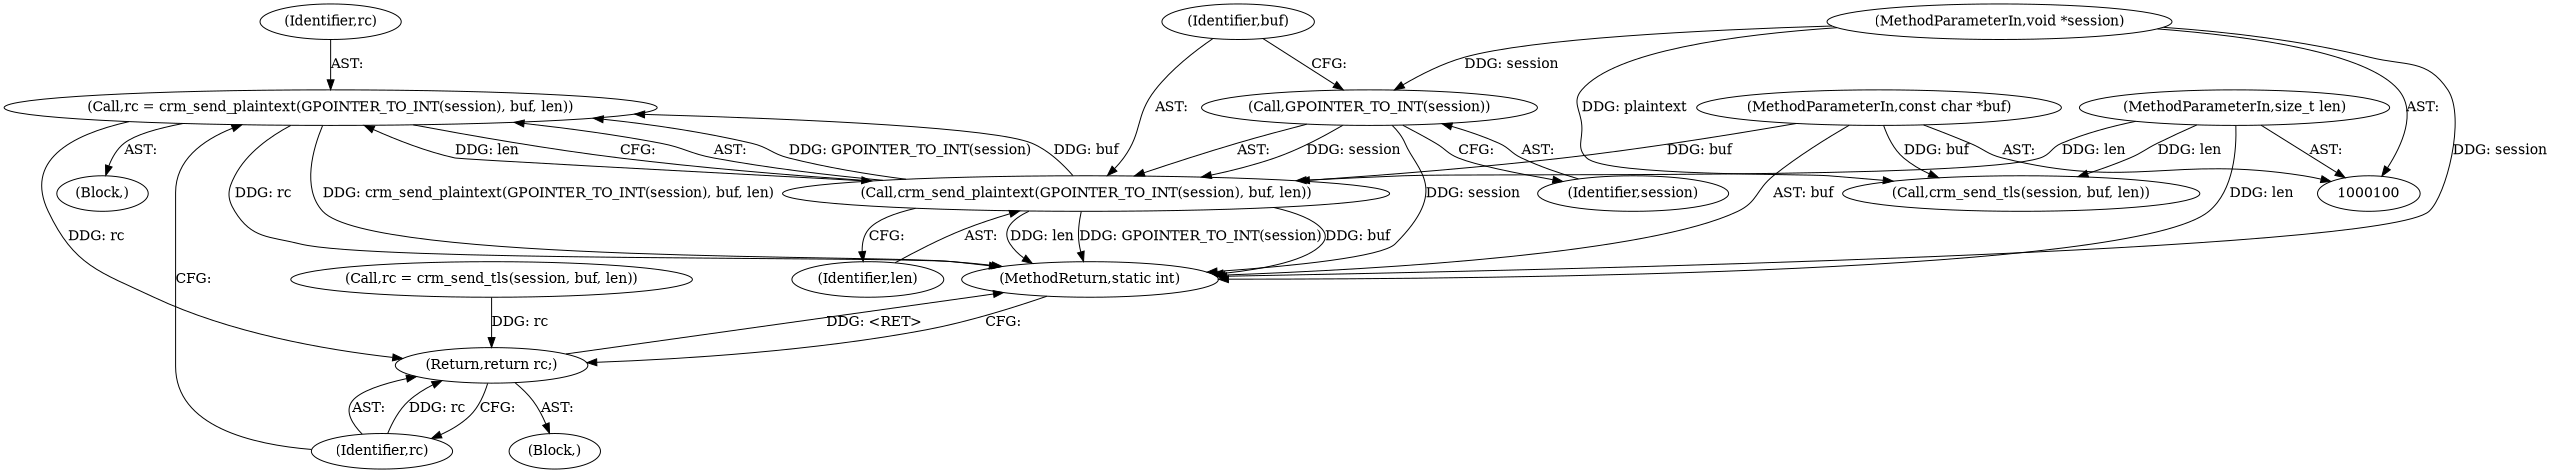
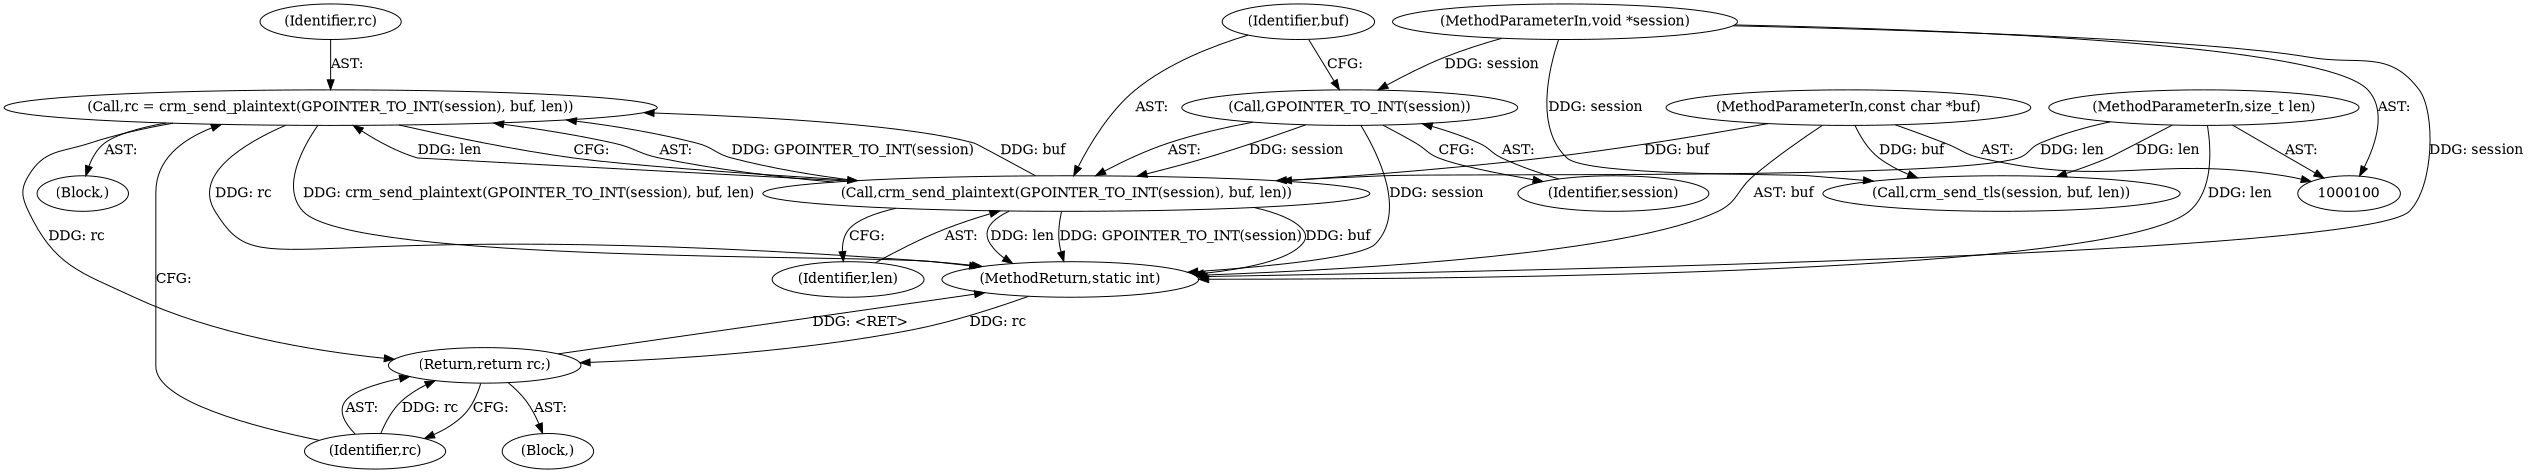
(1635, 108) -> (1596, 108)
(492, 279) -> none
(1006, 322) -> (998, 322)
